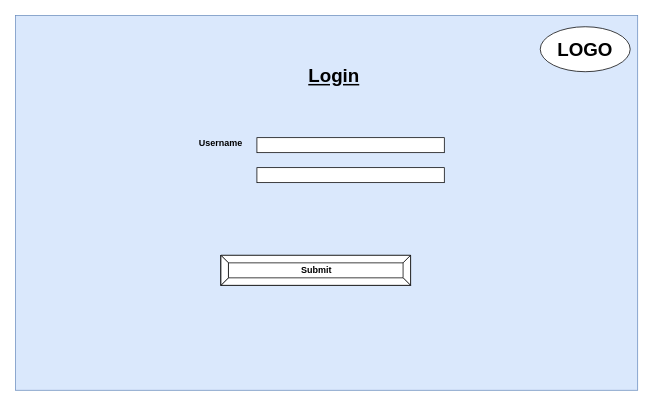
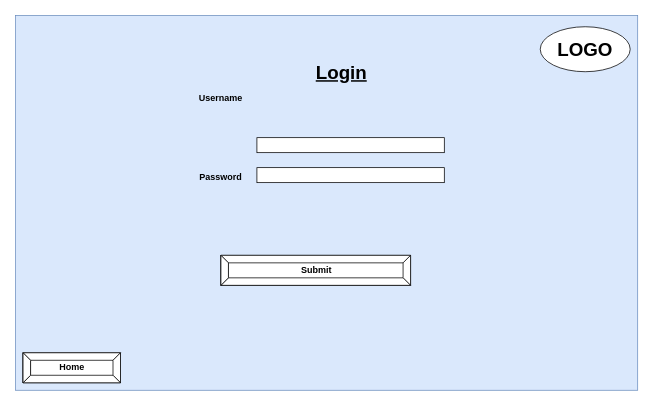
(334, 76) -> (341, 72)
(221, 144) -> (221, 99)
none -> (221, 177)
none -> (72, 368)
